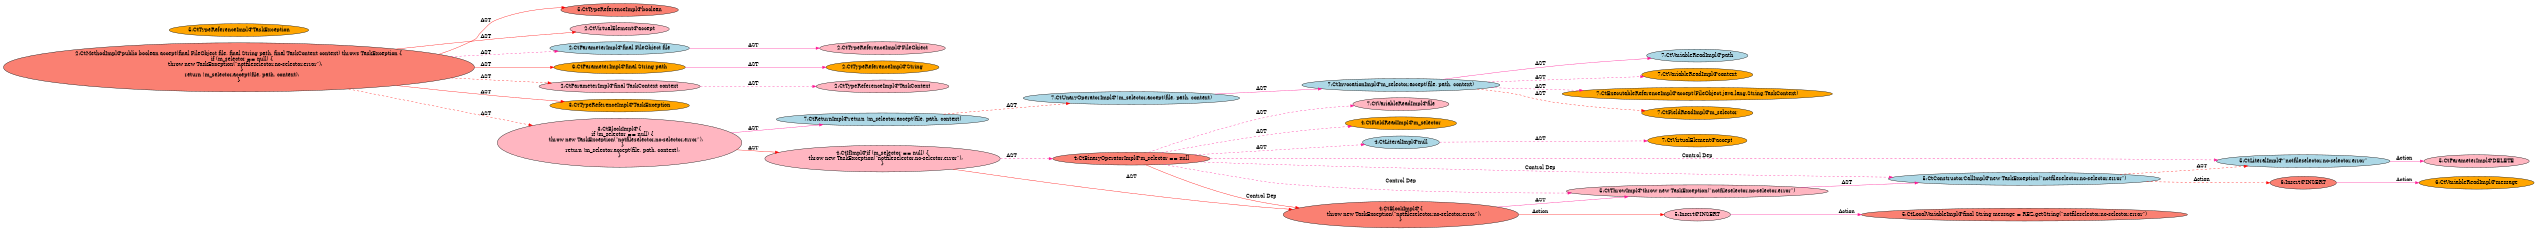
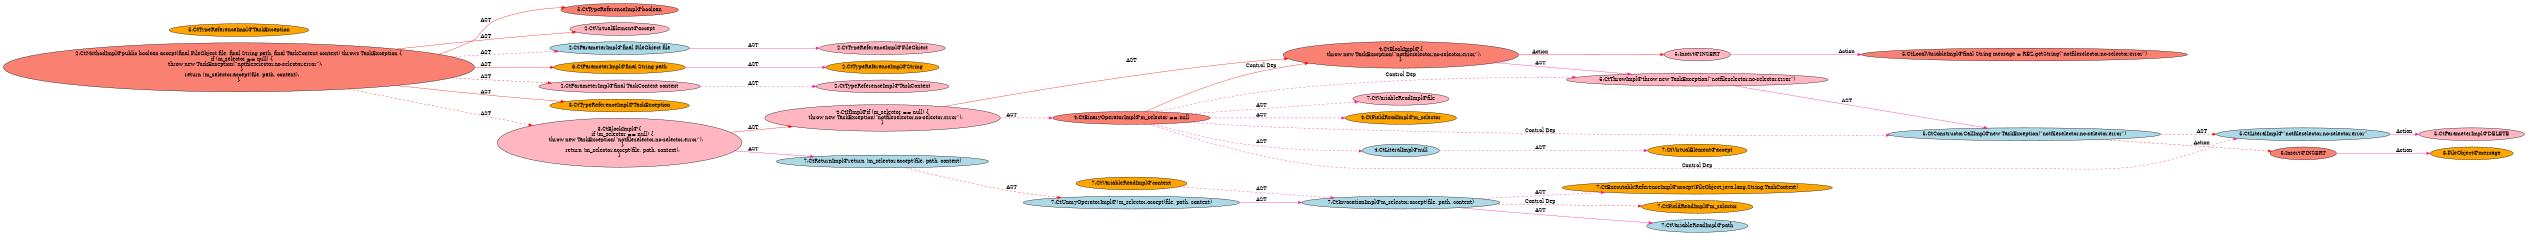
(1564, 79) -> (1255, 192)
(1540, 94) -> (1540, 202)
(2477, 183) -> (2472, 153)
